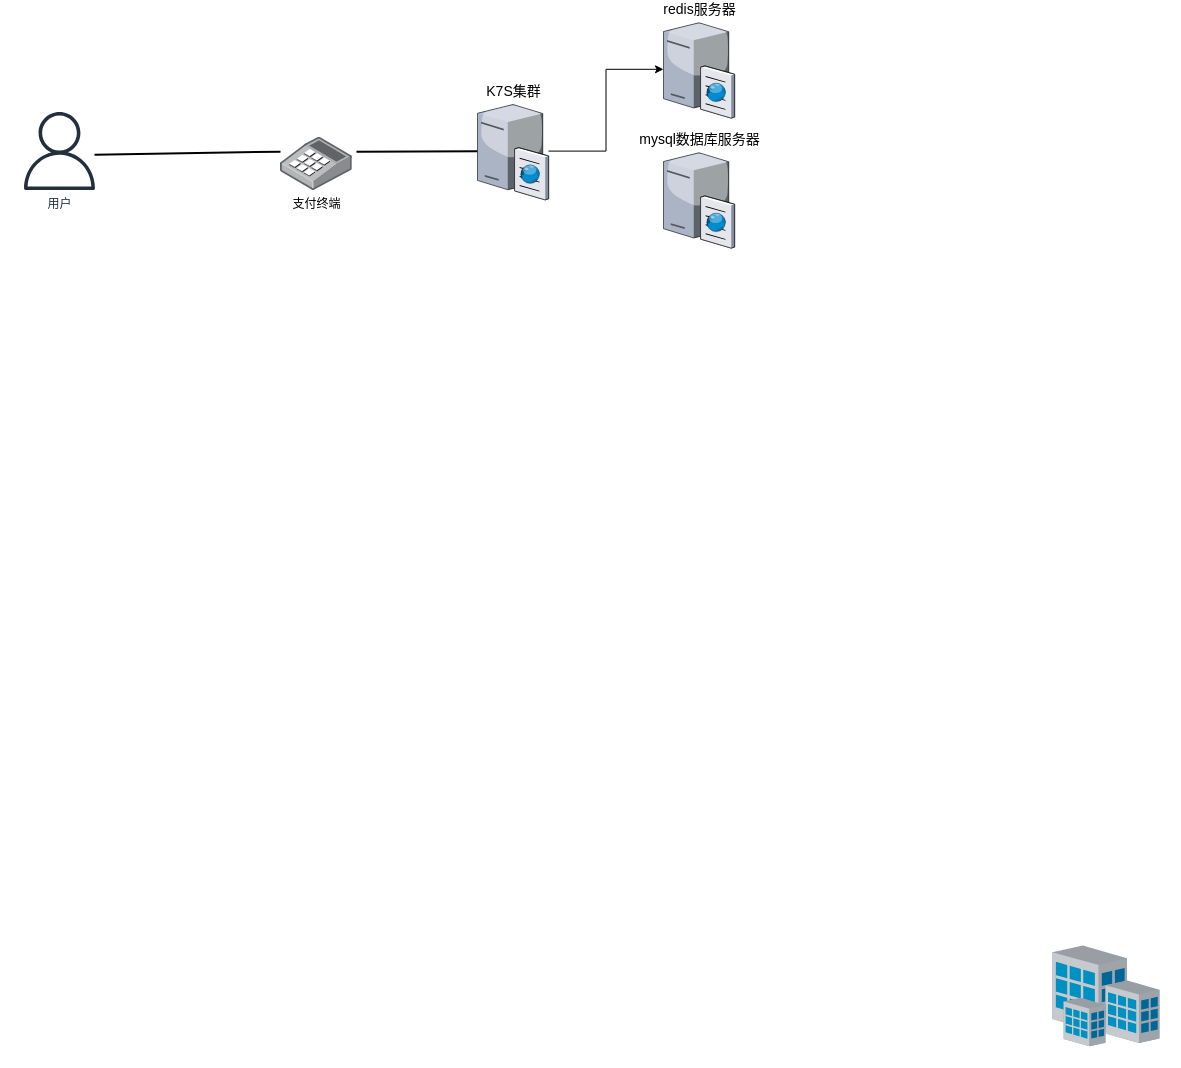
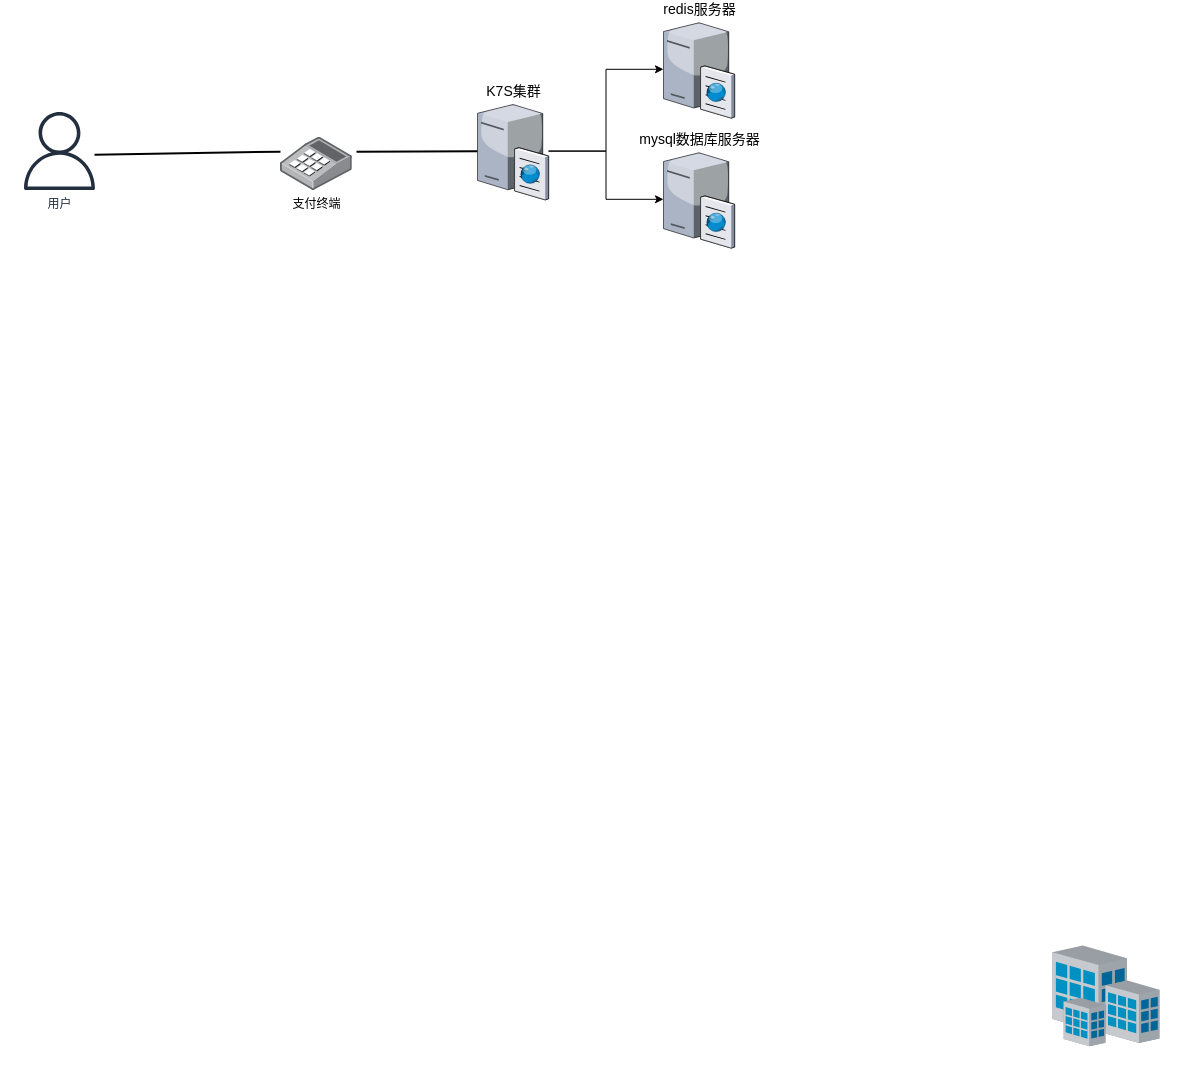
none -> (608, 199)
